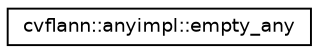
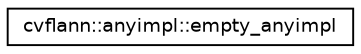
(159, 27) -> (180, 27)
